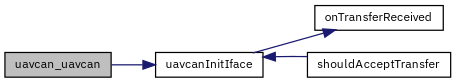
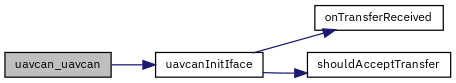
(291, 56) -> (279, 73)
